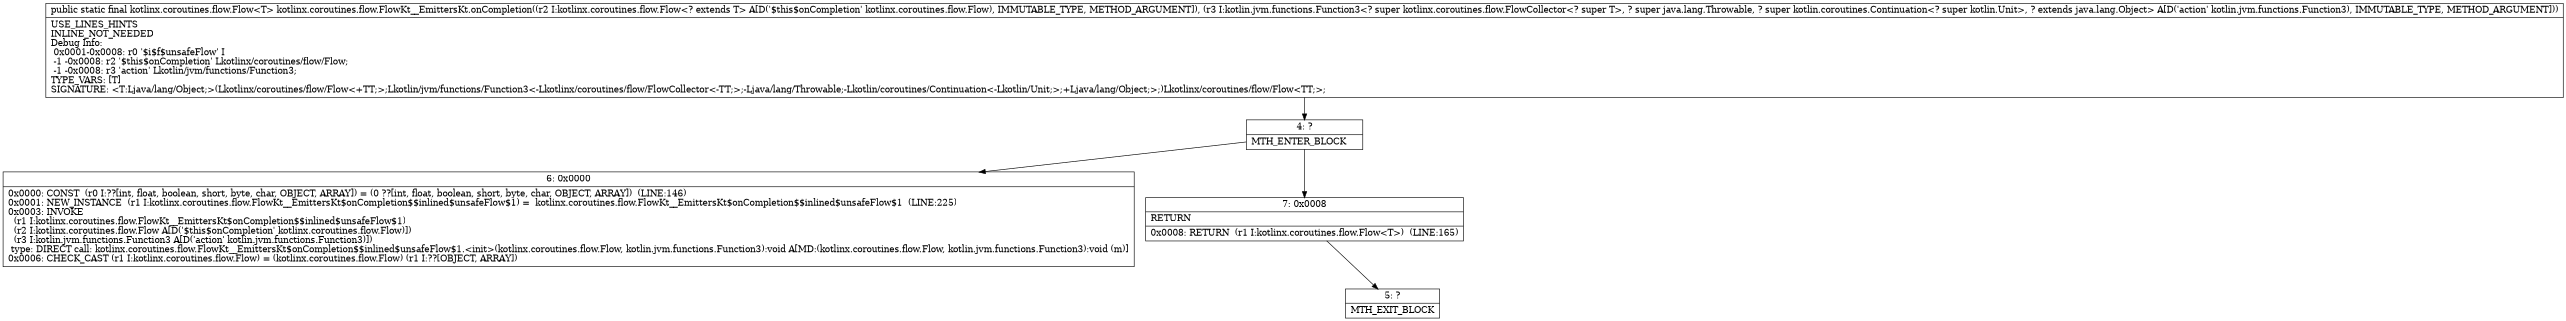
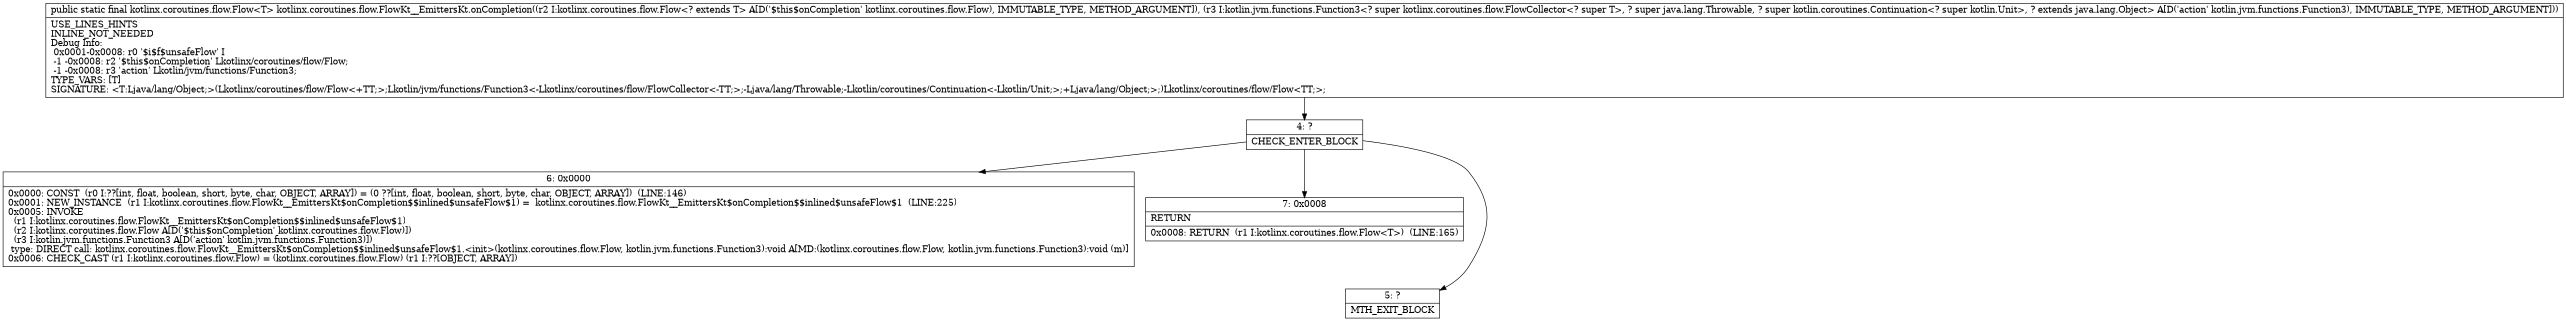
(1299, 142) -> (1305, 142)
(49, 212) -> (49, 212)
(1350, 263) -> (1475, 181)
